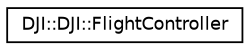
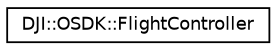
(125, 25) -> (138, 25)
